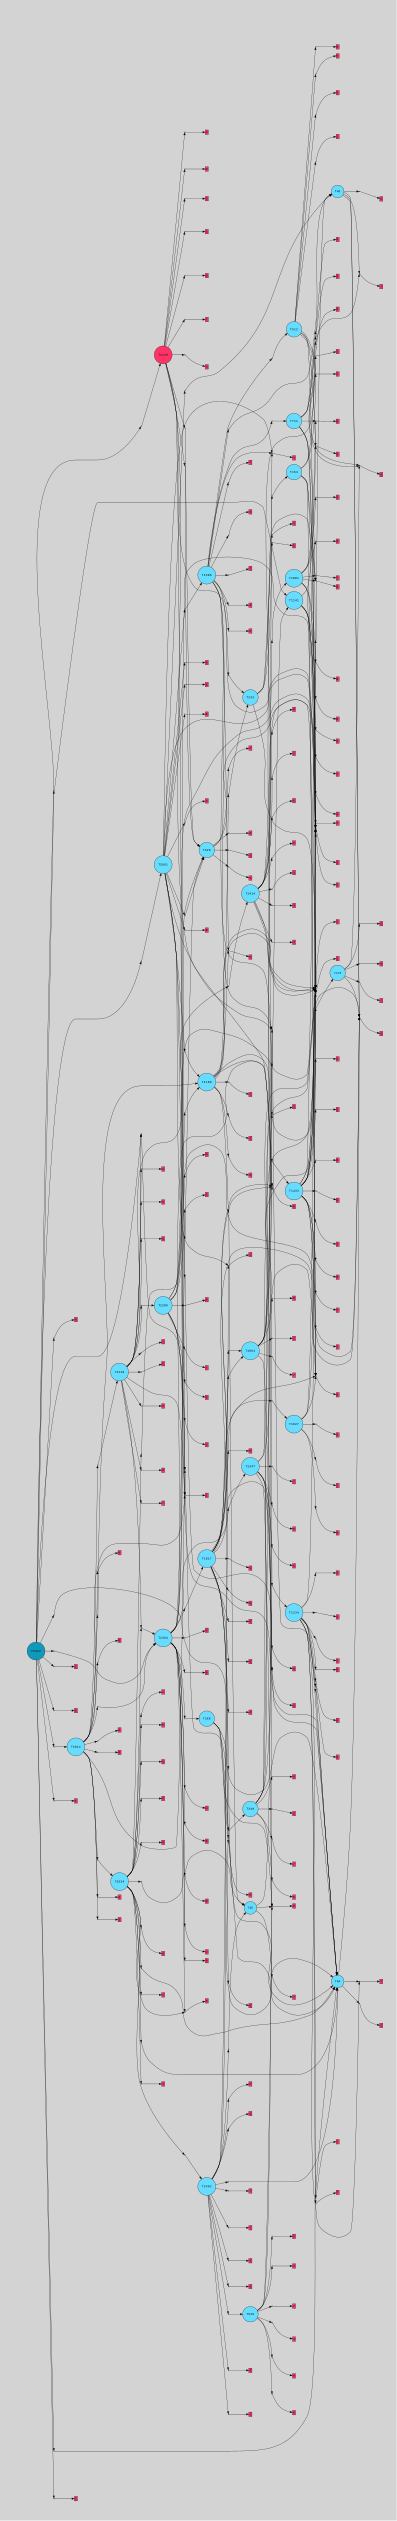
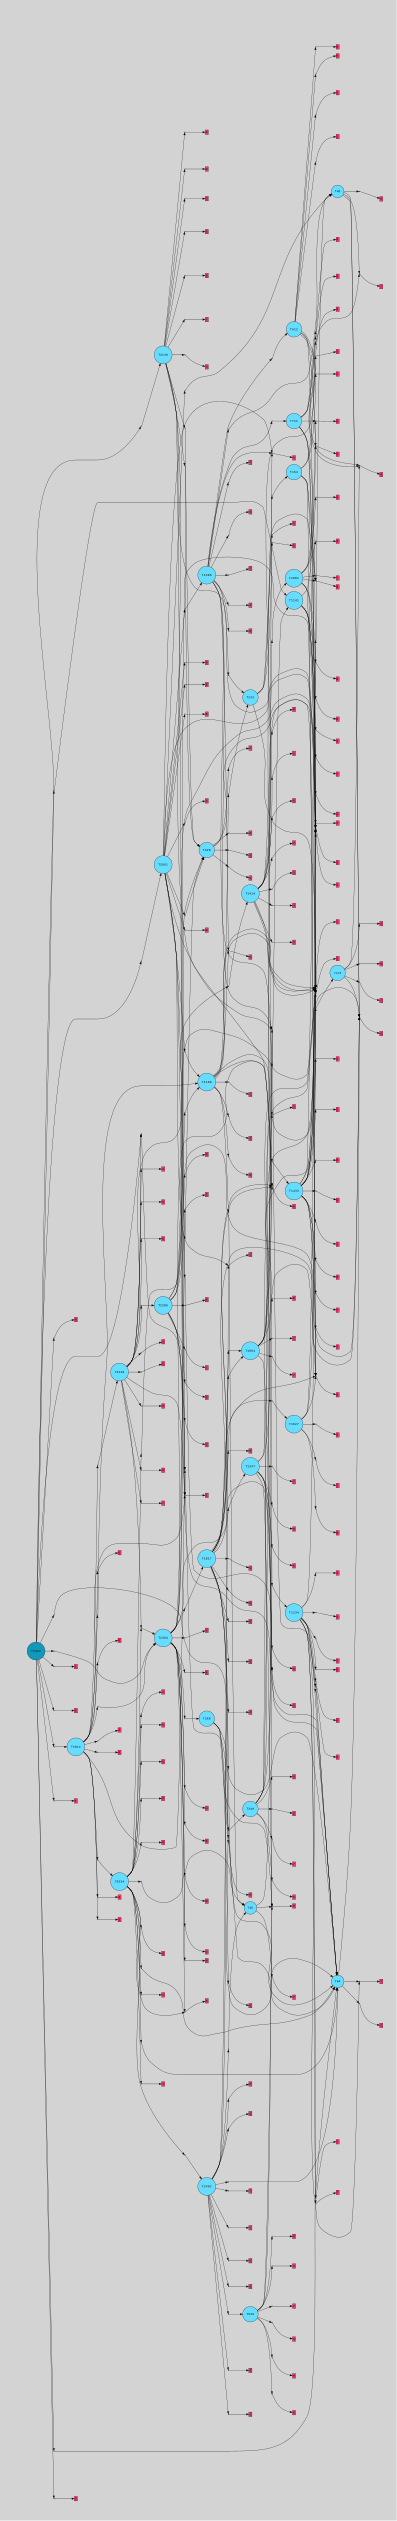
(163, 355) -> (163, 355)
